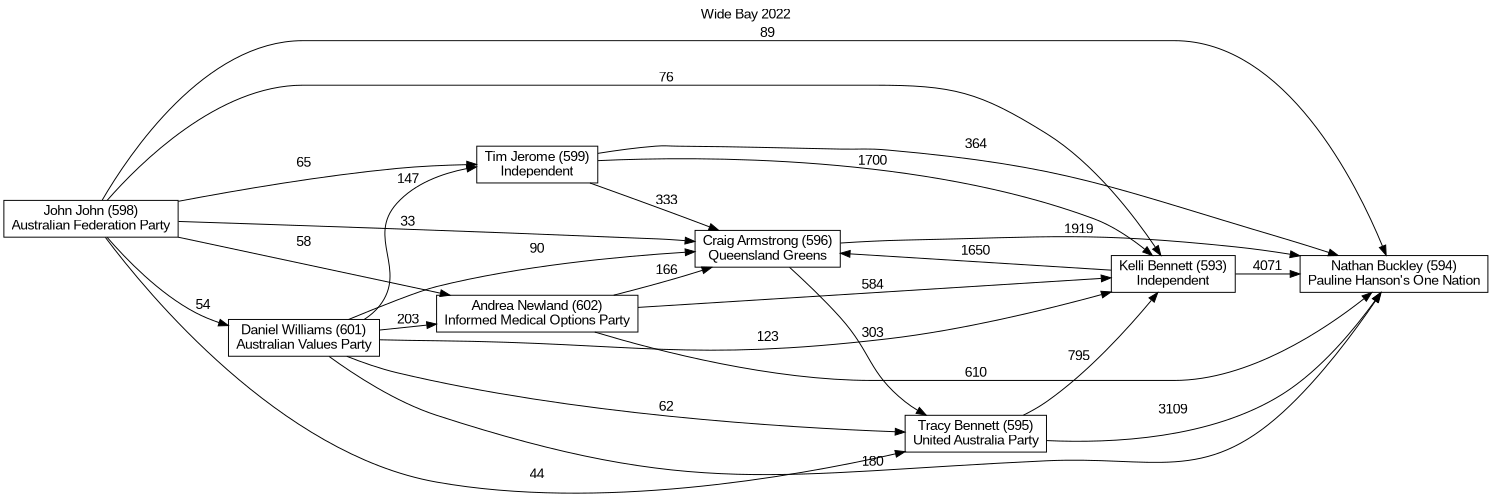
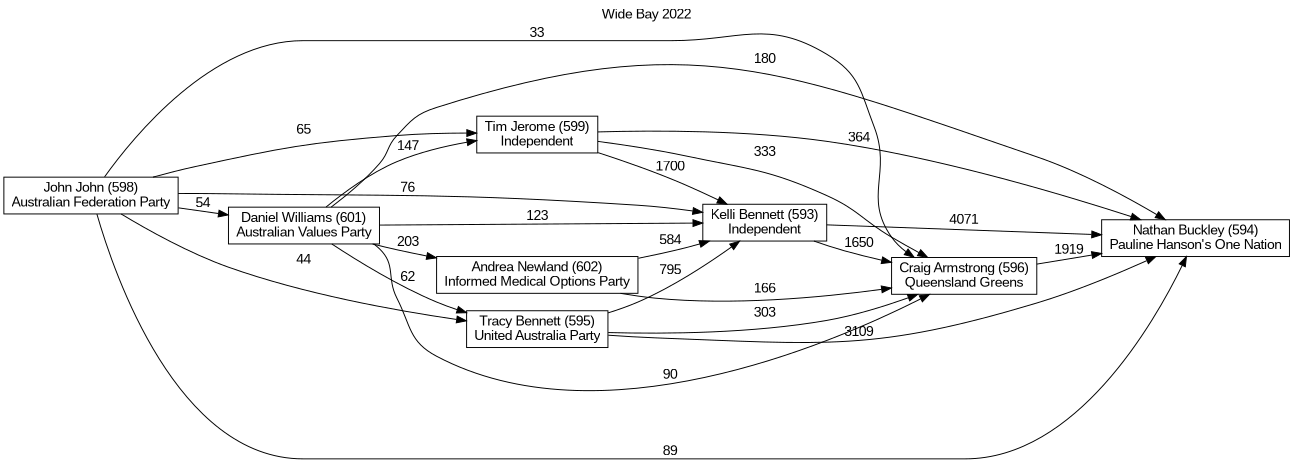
(309, 265) -> none
(853, 334) -> (760, 329)
(987, 380) -> none
